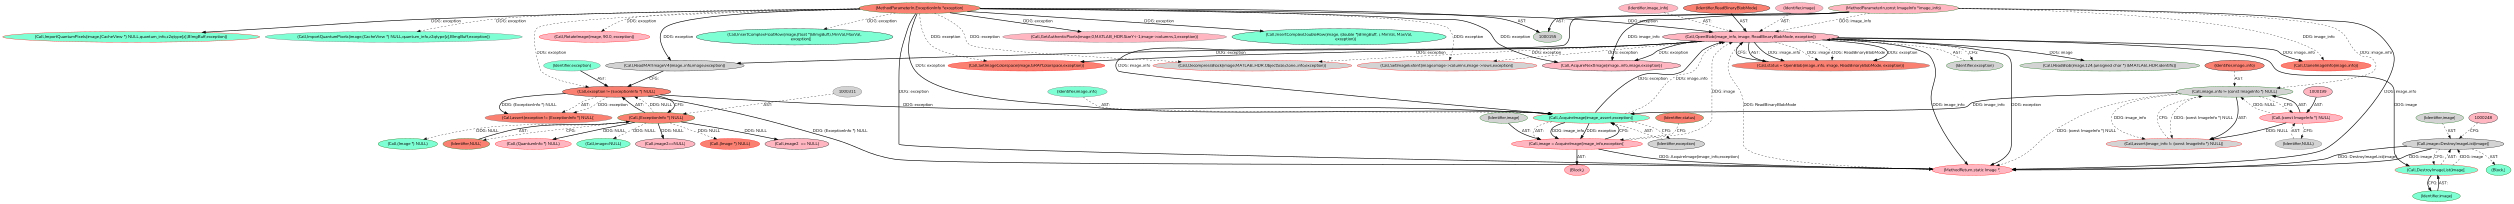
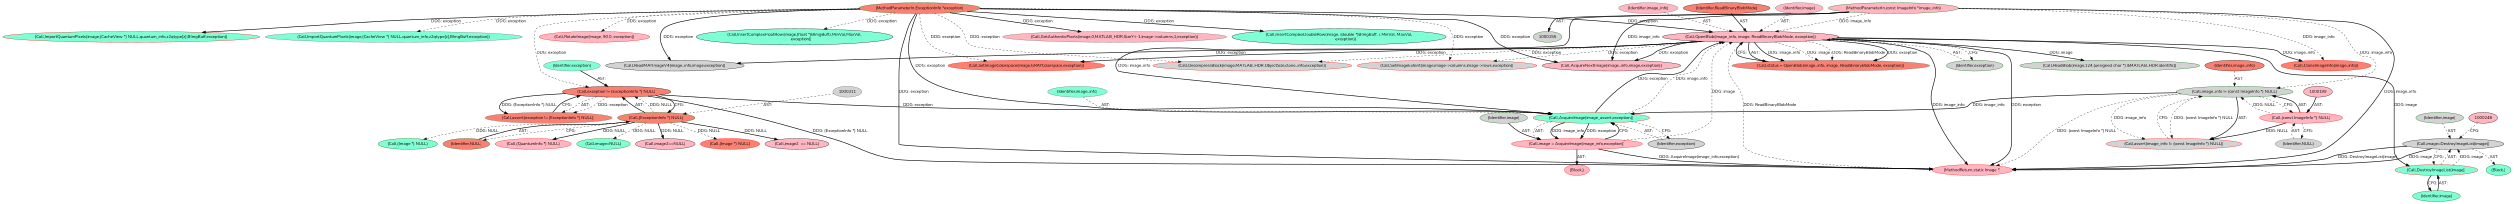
(1260, 10) -> none
(647, 78) -> (563, 102)
(1680, 118) -> none
